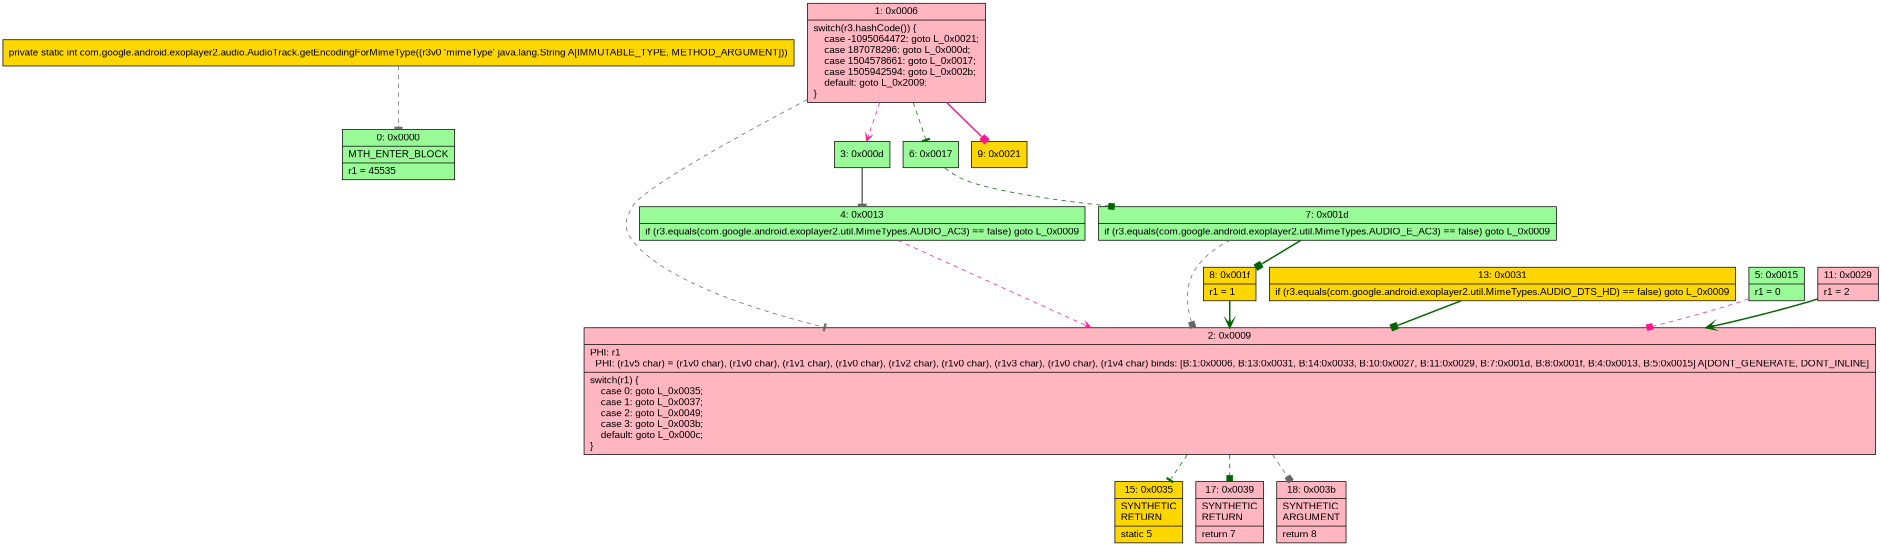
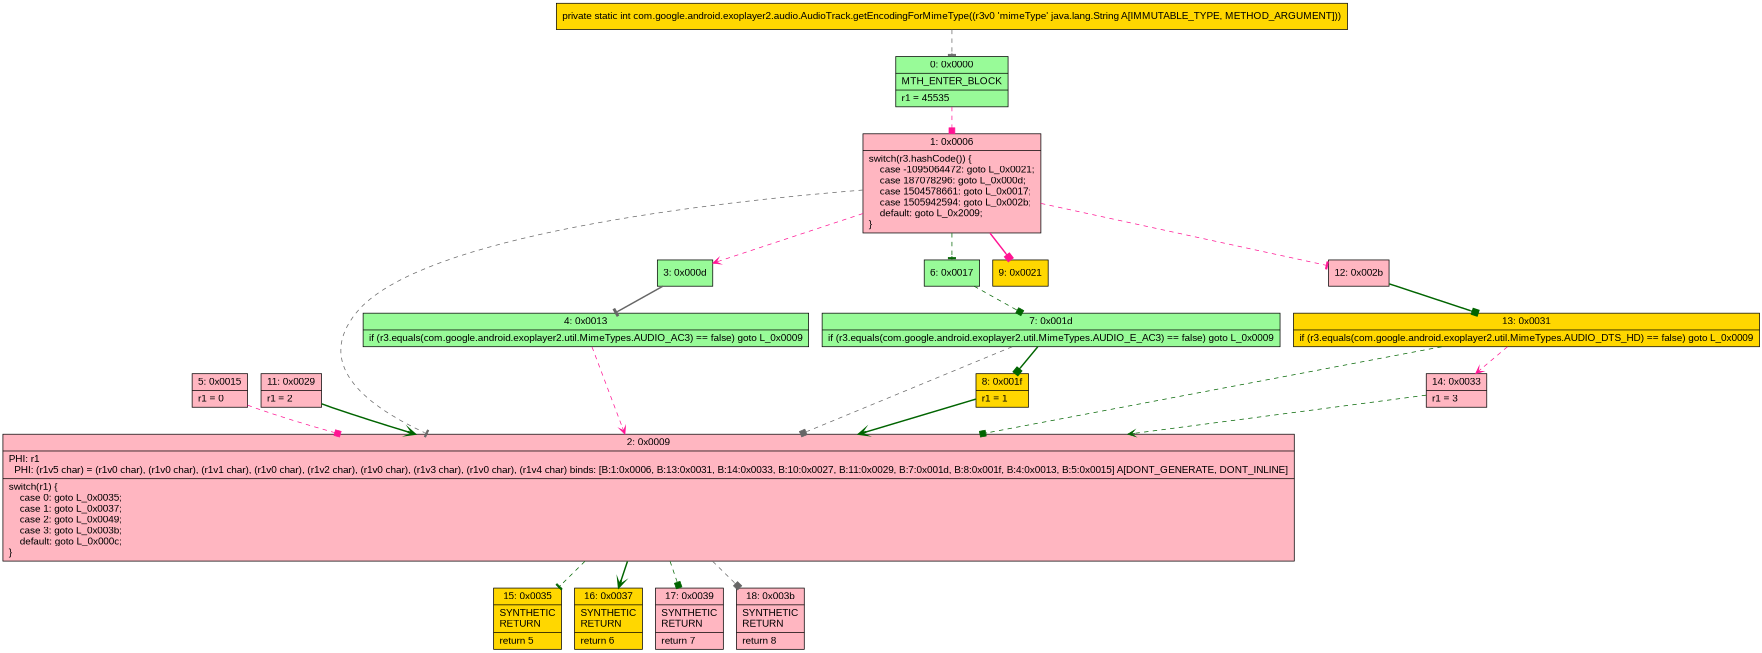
none -> (952, 117)
none -> (1359, 273)
(1777, 284) -> (220, 390)
(1430, 313) -> (1215, 390)
none -> (1457, 390)
(1311, 517) -> (763, 624)
(1136, 534) -> (517, 641)
none -> (608, 619)
